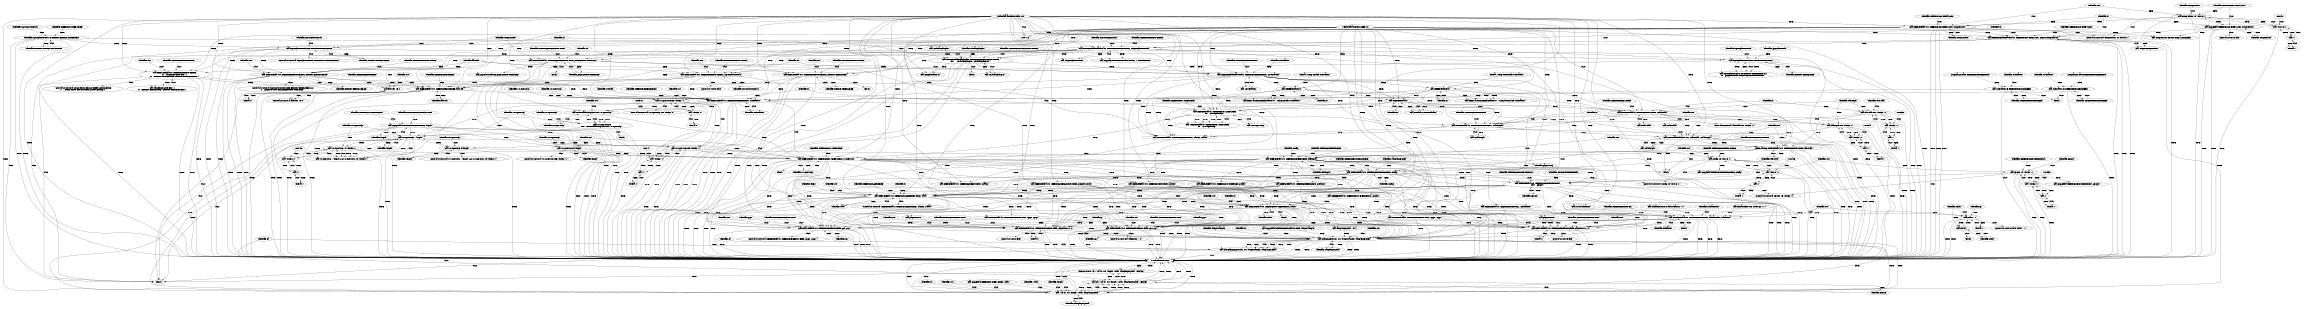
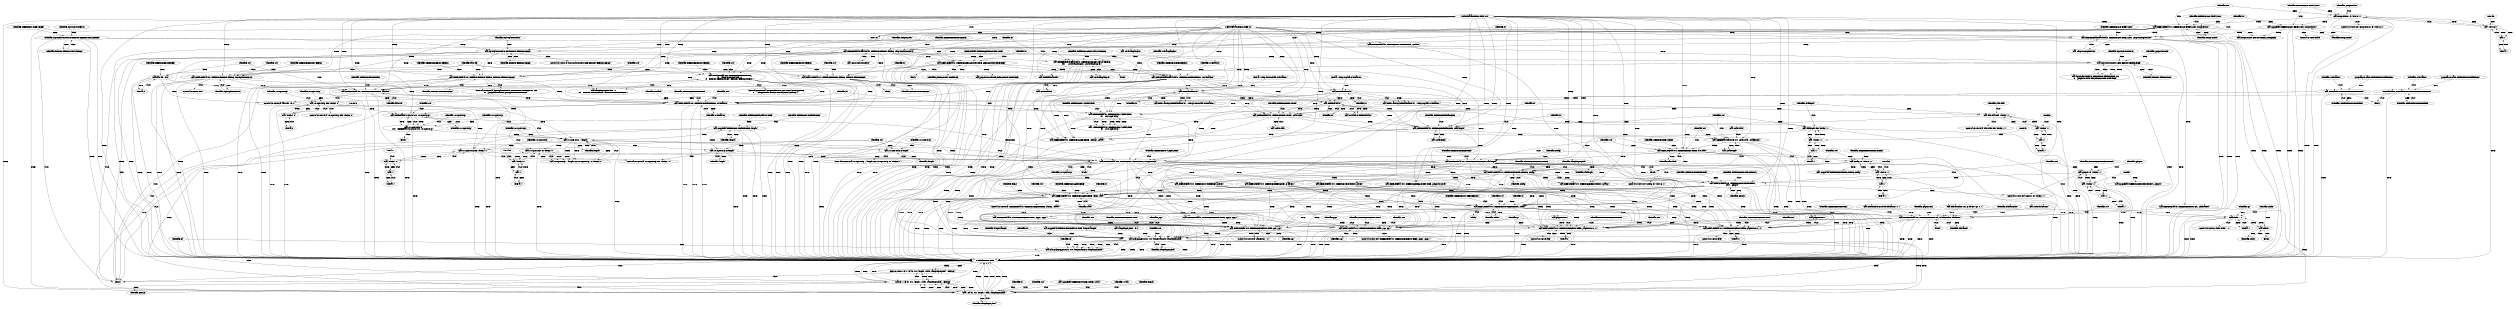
(2030, 30) -> none
(1104, 38) -> none
(547, 49) -> (983, 51)
(1125, 60) -> none
(1584, 67) -> (1306, 70)
(470, 82) -> (251, 88)
(2068, 89) -> (2407, 92)
(1398, 101) -> (1332, 103)
none -> (1408, 114)
(1673, 120) -> none
(1688, 121) -> none
(1255, 126) -> none
(1724, 143) -> (1588, 145)
(593, 144) -> (843, 145)
(1784, 148) -> (1682, 151)
(1119, 155) -> (549, 159)
(1189, 162) -> none
(1648, 166) -> (1643, 167)
(1564, 172) -> (1692, 172)
(2050, 177) -> (2132, 178)
(1116, 178) -> (1138, 178)
(2005, 178) -> (2324, 178)
(1130, 179) -> none
(891, 191) -> (1077, 191)
none -> (1462, 196)
(1337, 204) -> none
(1750, 207) -> (1965, 207)
(1386, 223) -> none
(1472, 234) -> (1736, 290)
